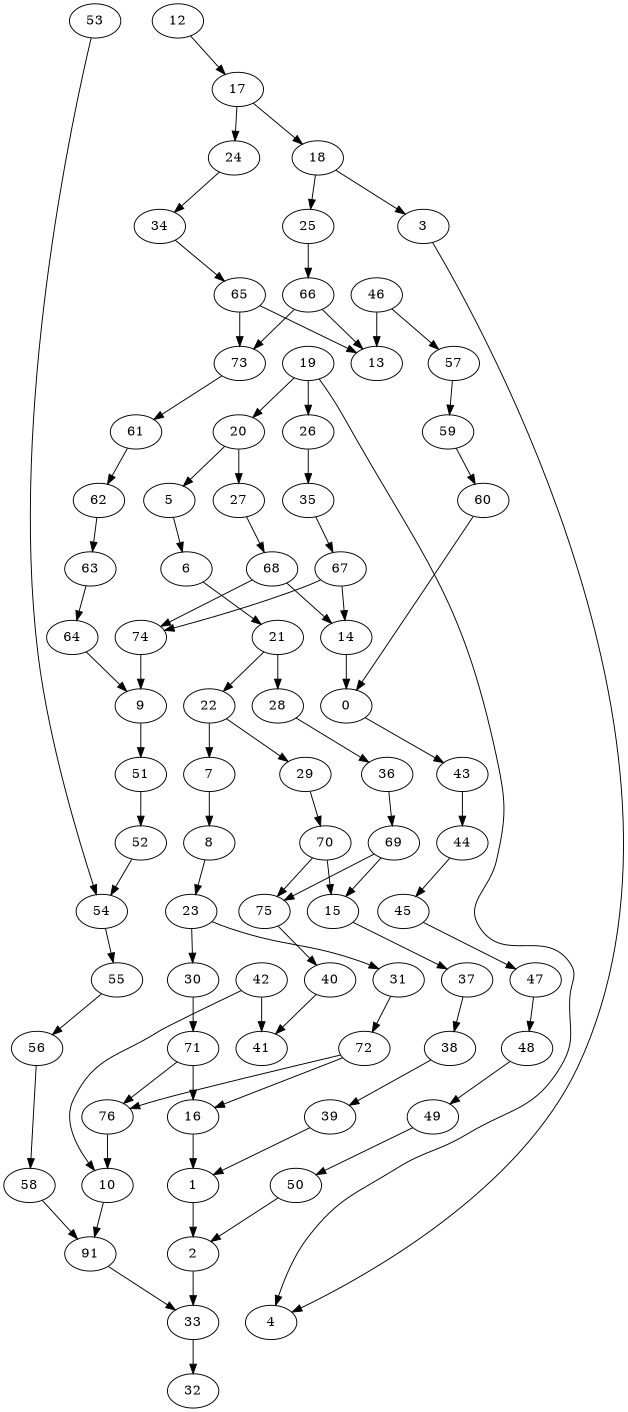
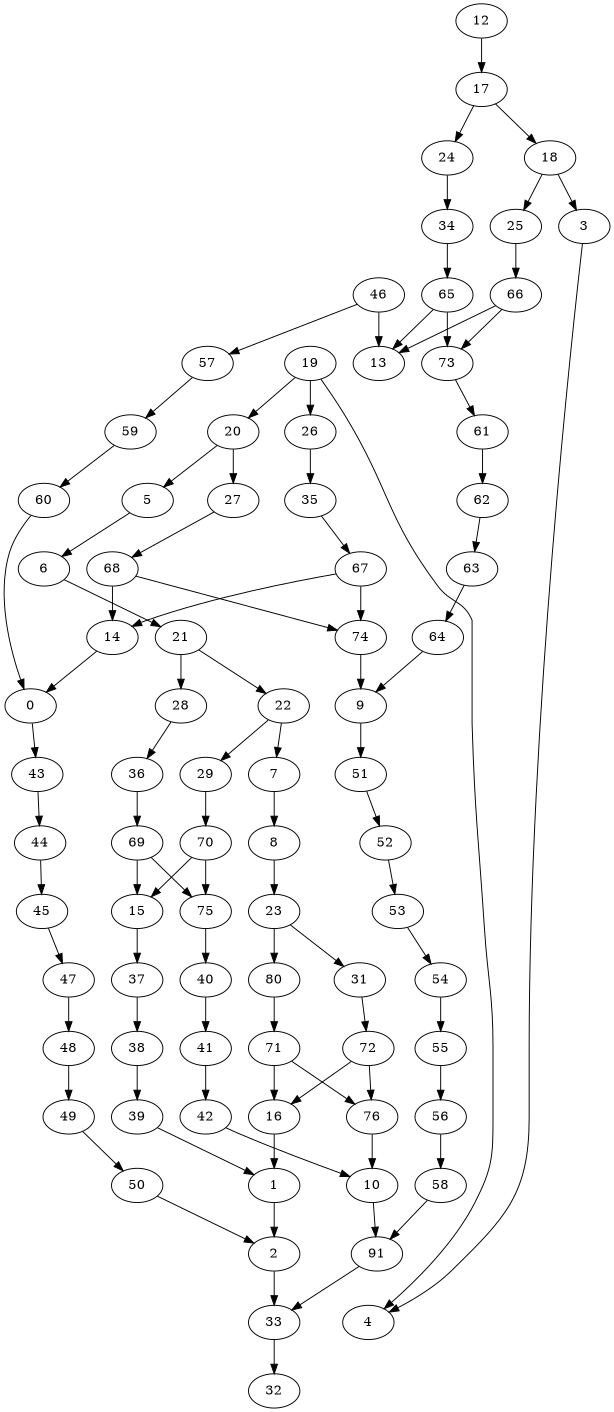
(124, 873) -> (391, 872)
(193, 980) -> (274, 980)
(262, 1010) -> (206, 1078)
